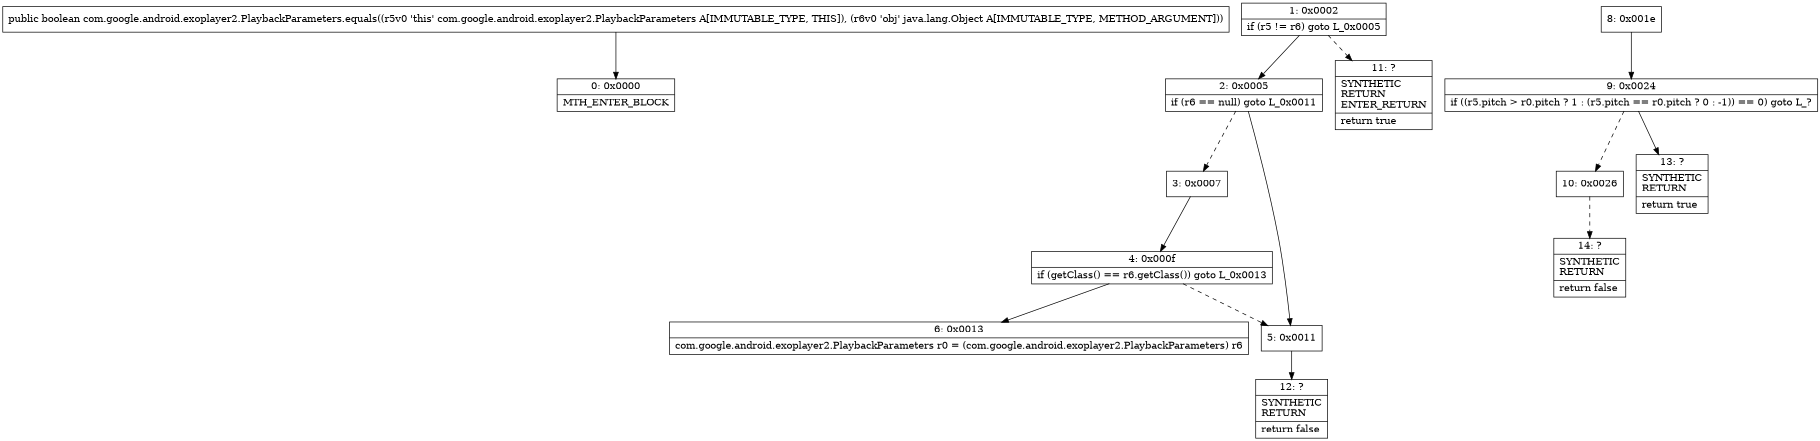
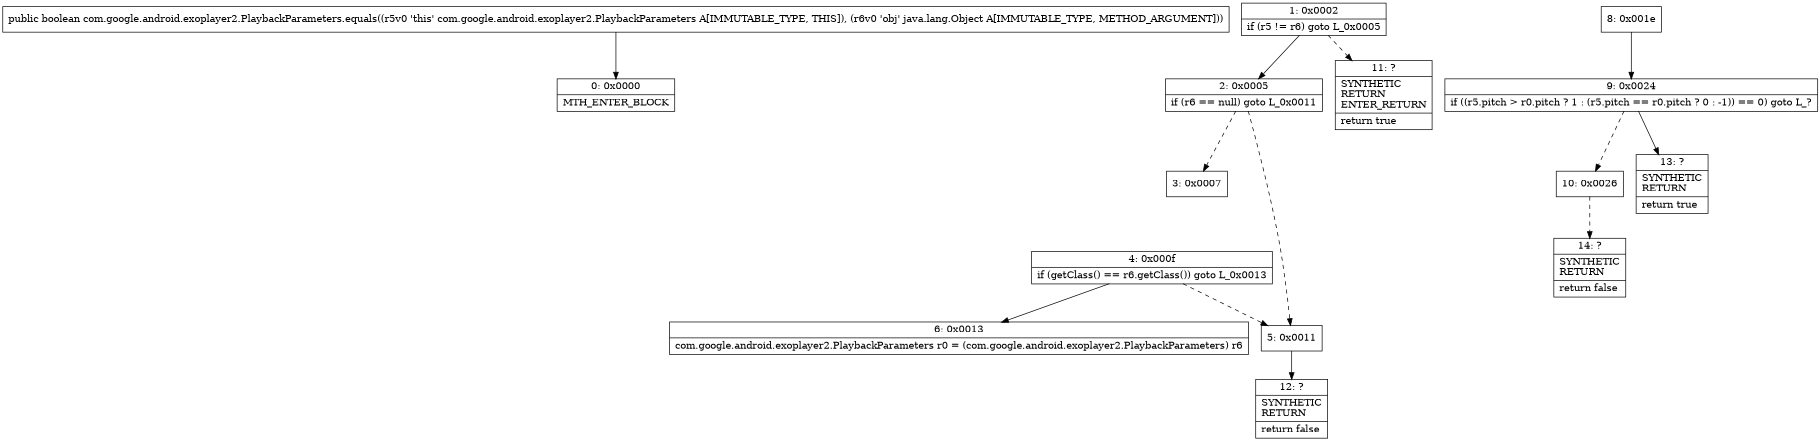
(1274, 214) -> (1274, 214)
(1177, 221) -> none
